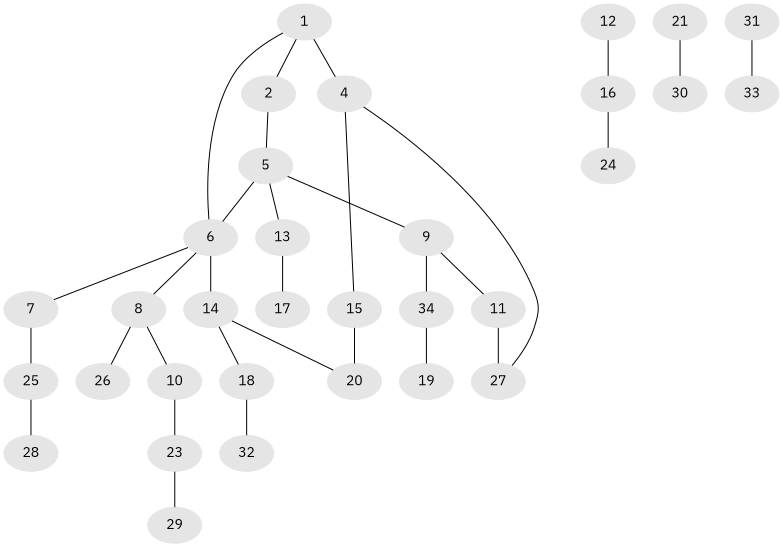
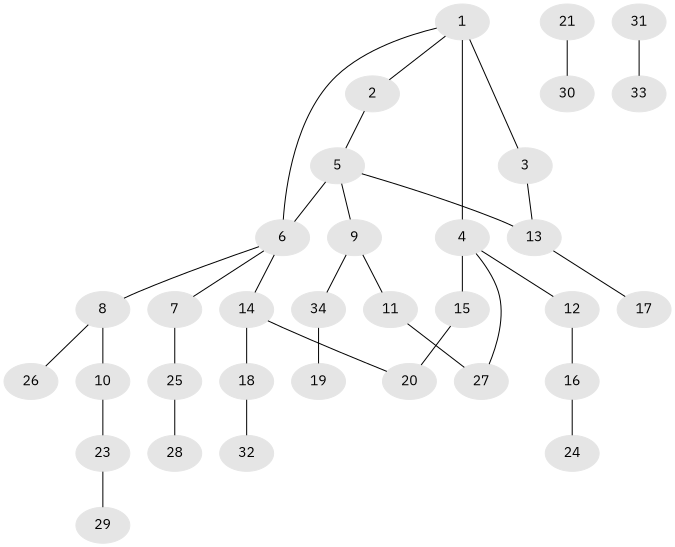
none -> (525, 166)
none -> (517, 274)
